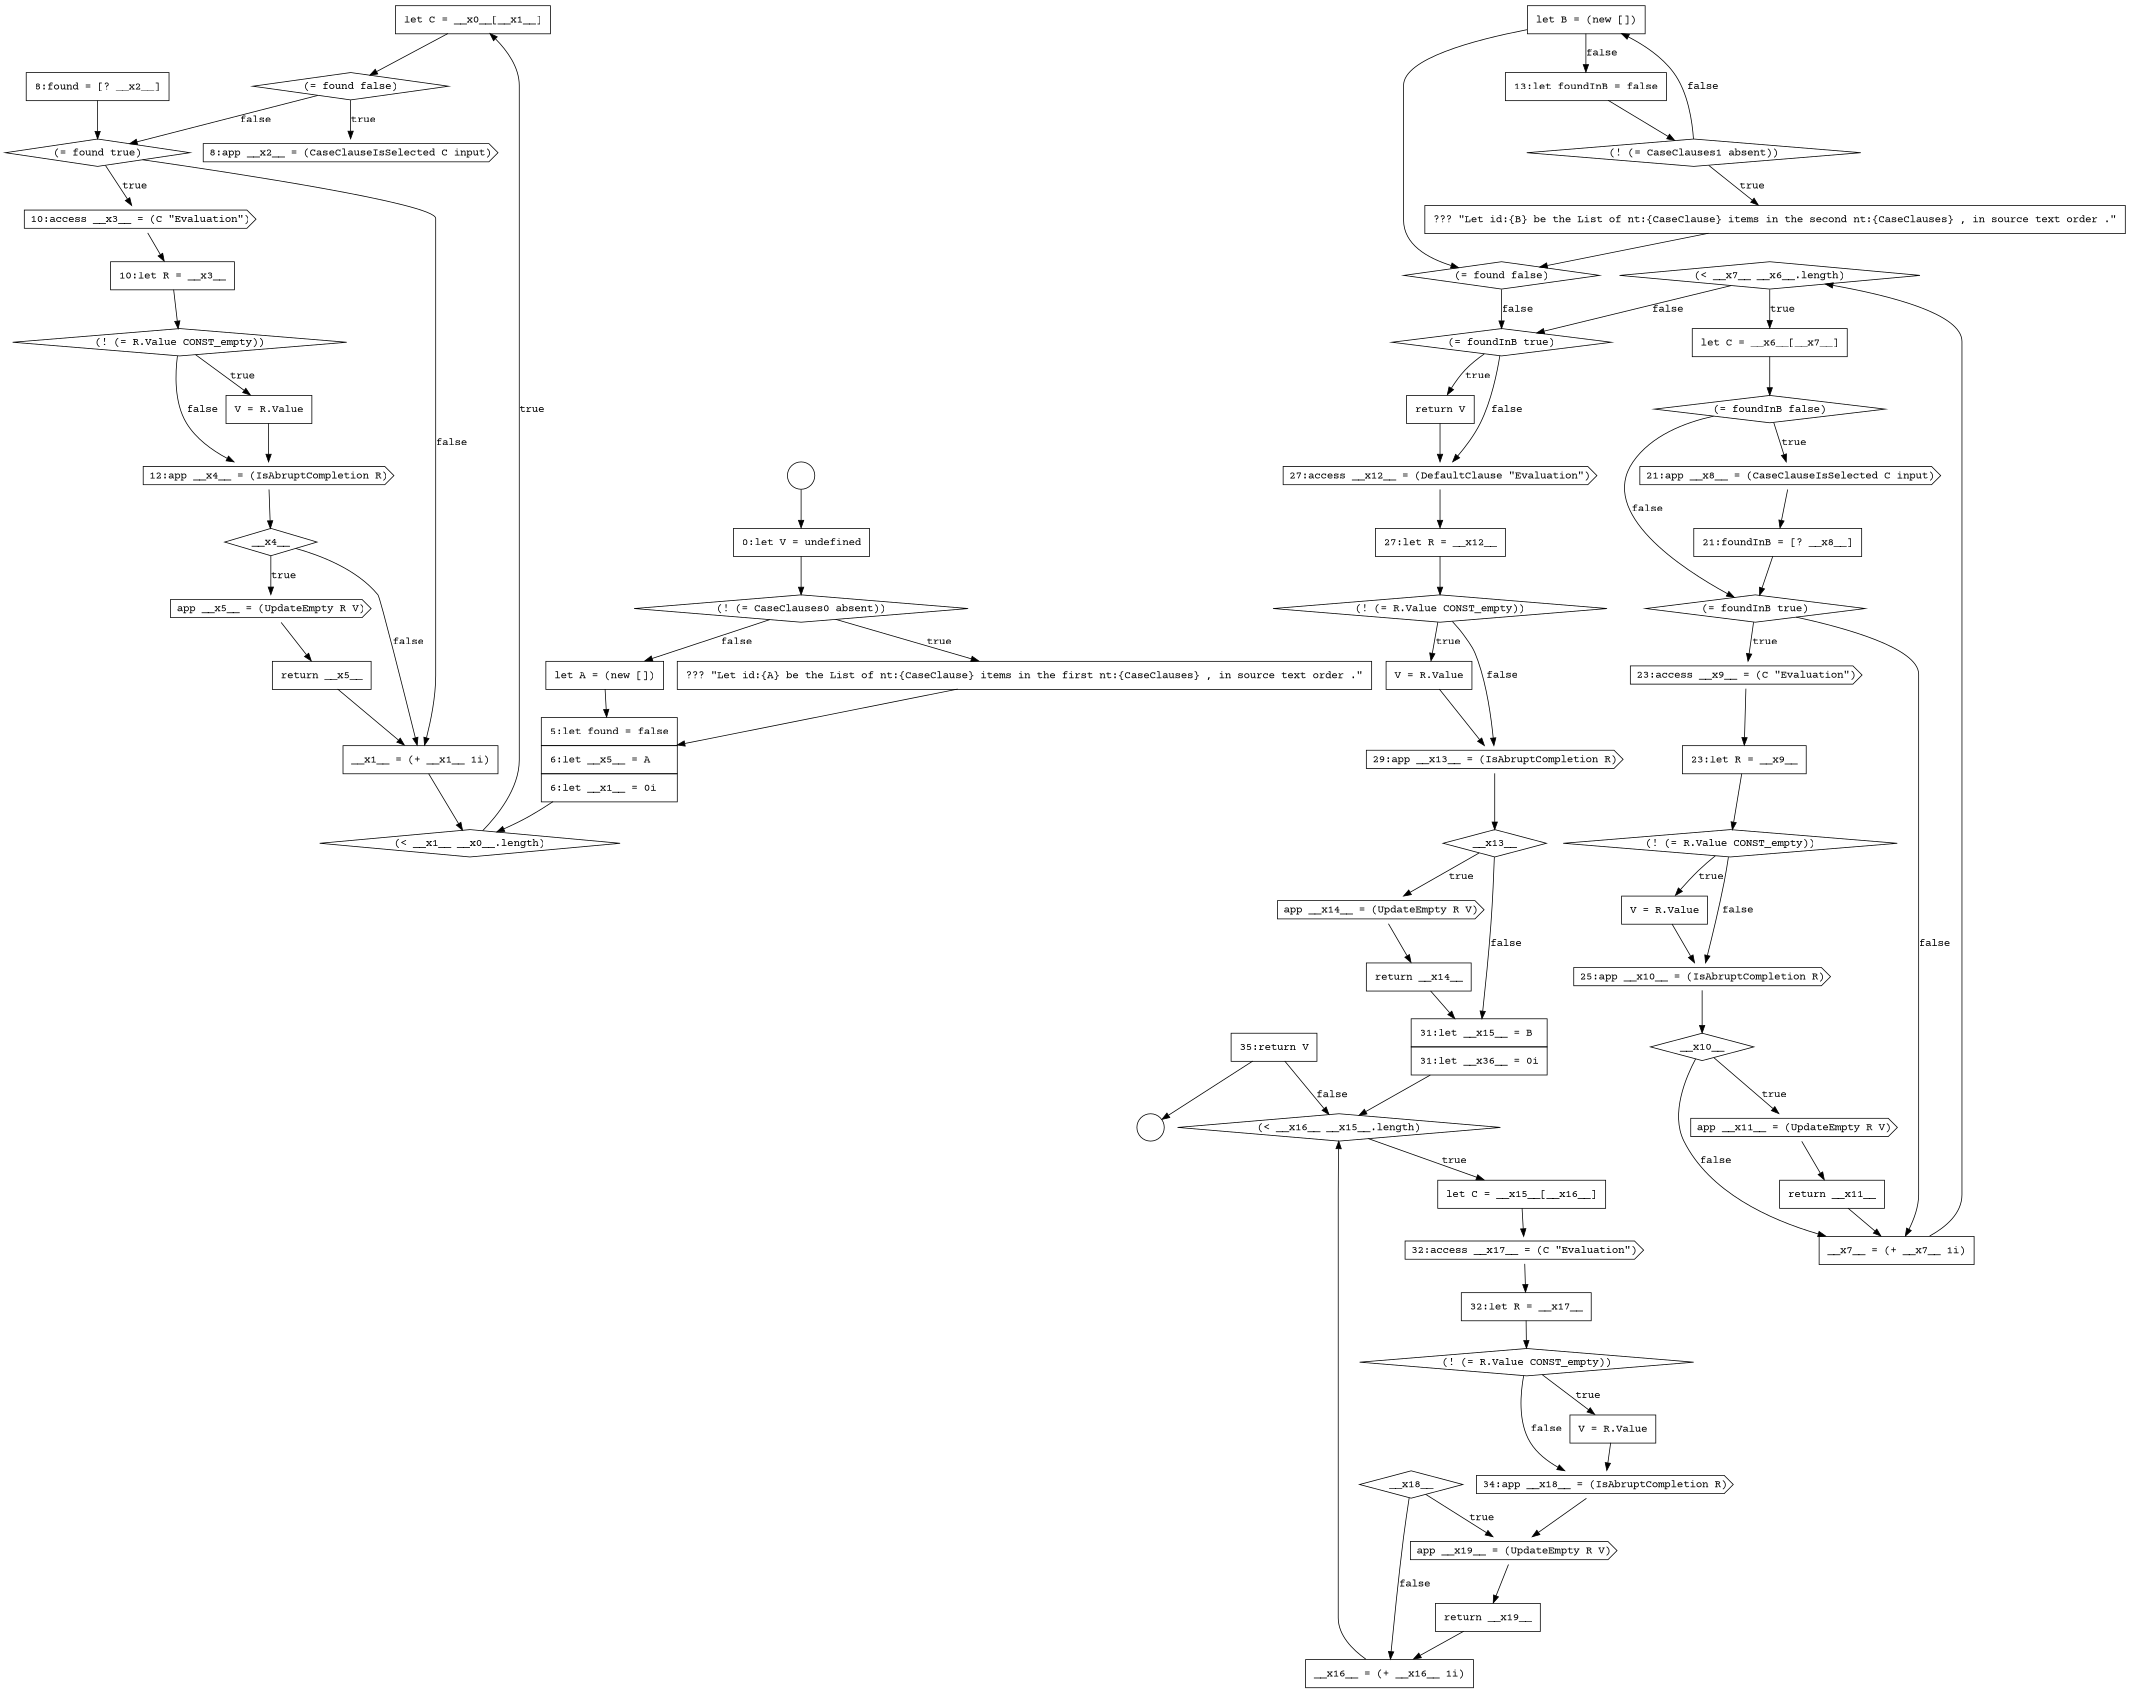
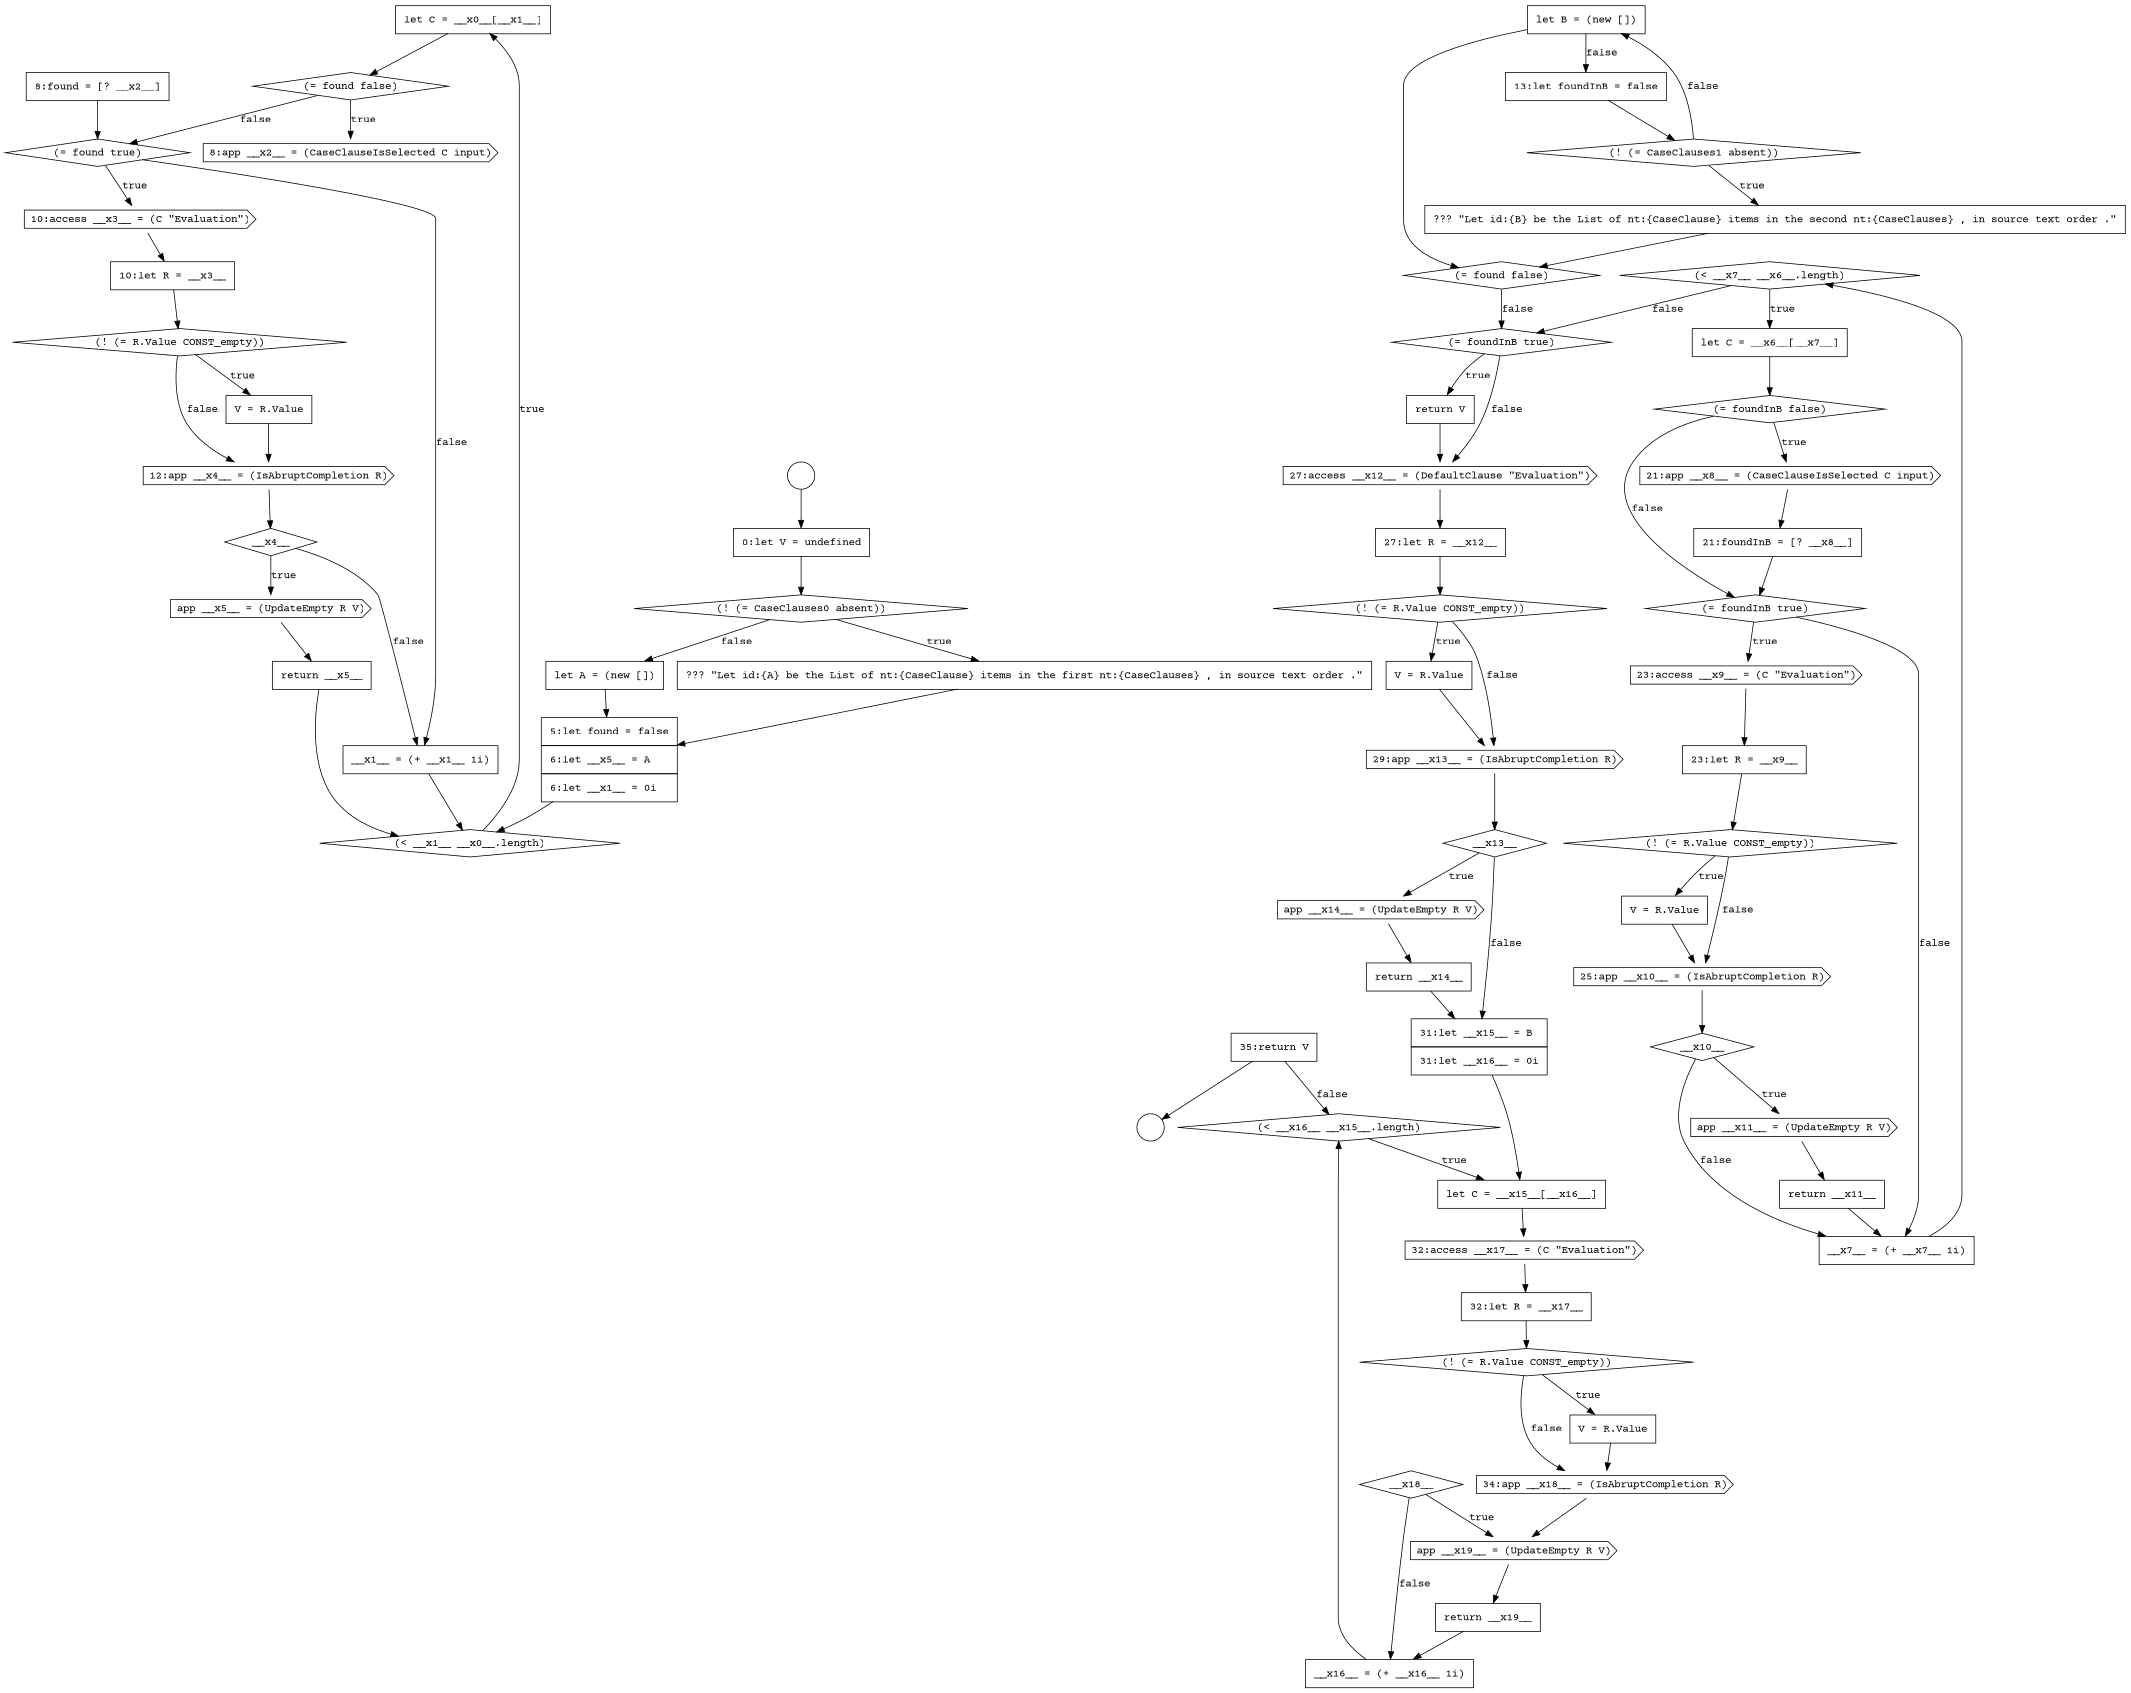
(368, 715) -> (323, 779)
(1479, 1061) -> (1479, 1061)
(1398, 1093) -> (1509, 1123)
